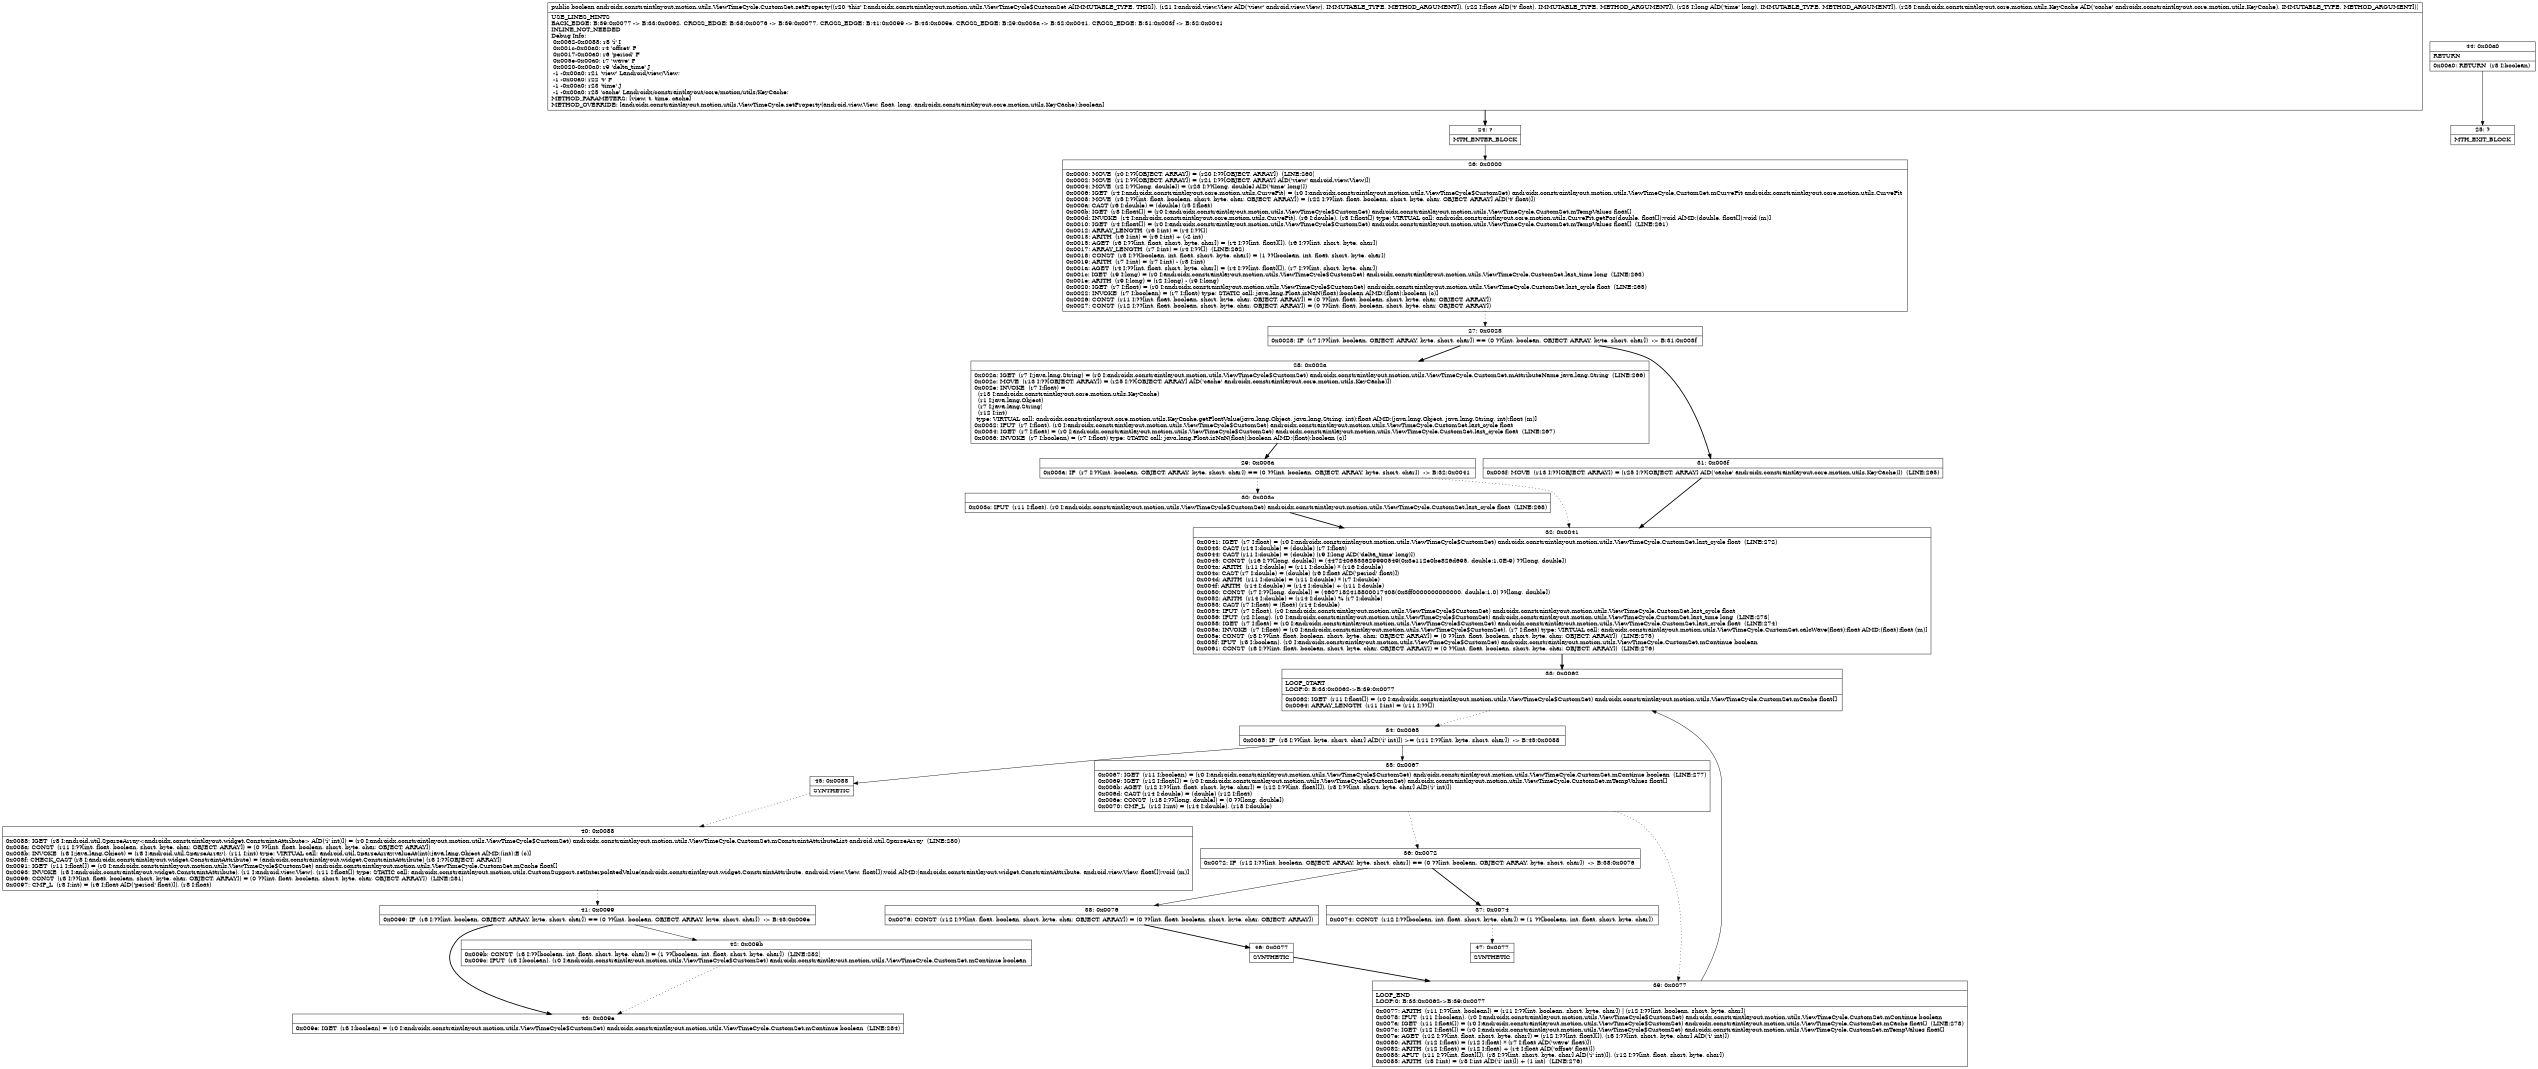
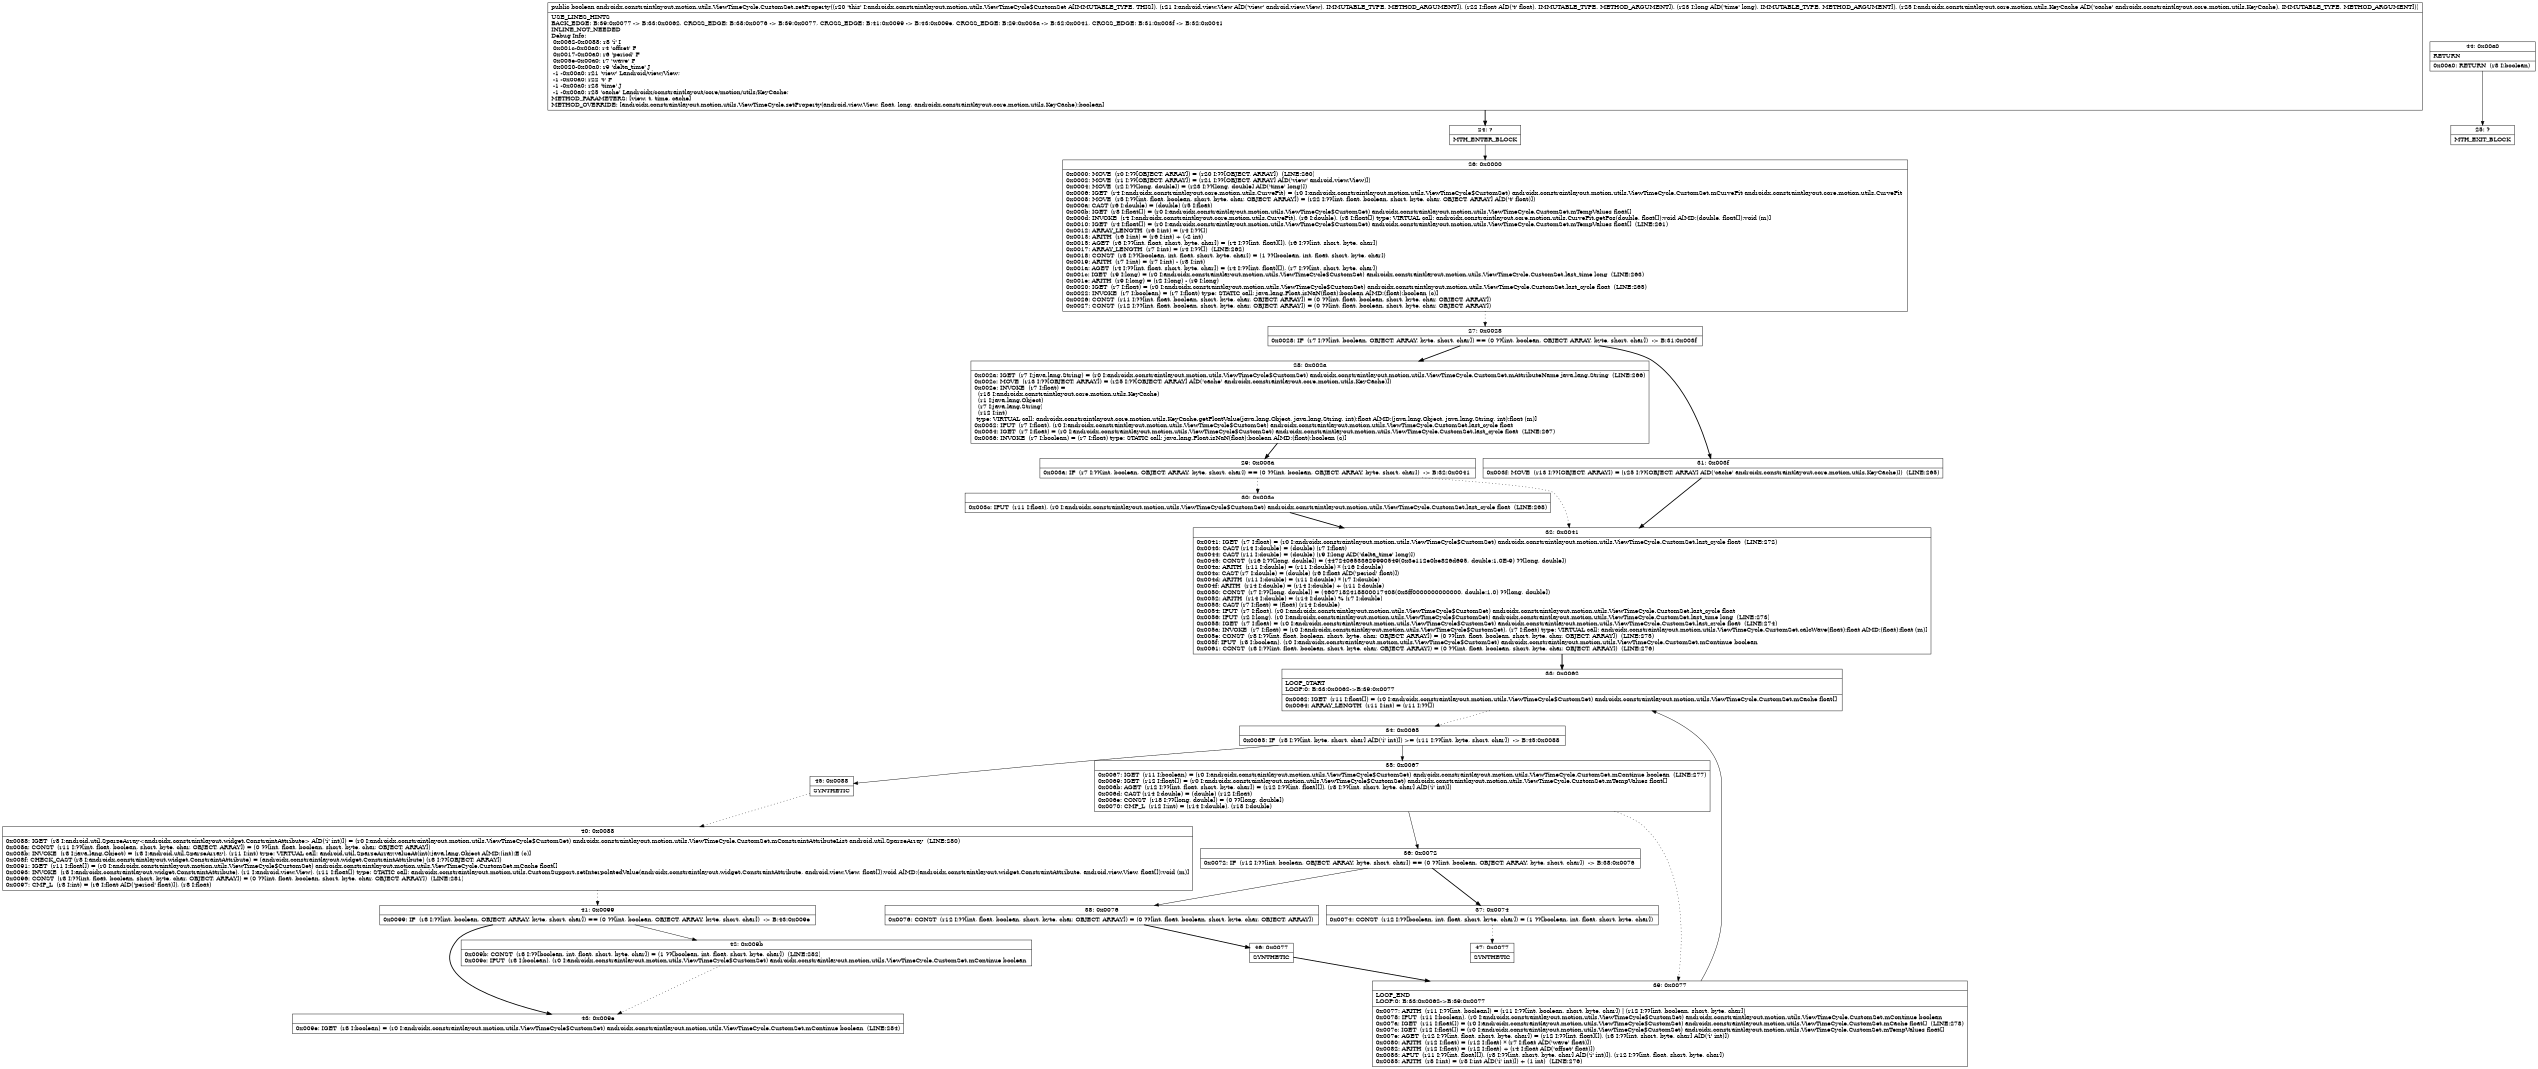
(1413, 828) -> (1413, 828)
